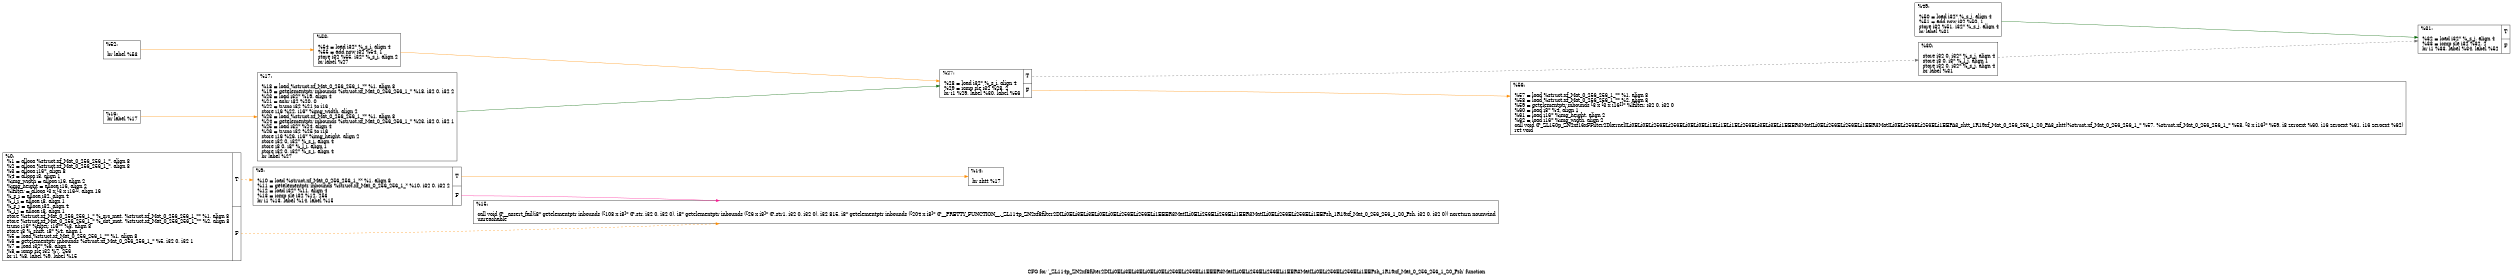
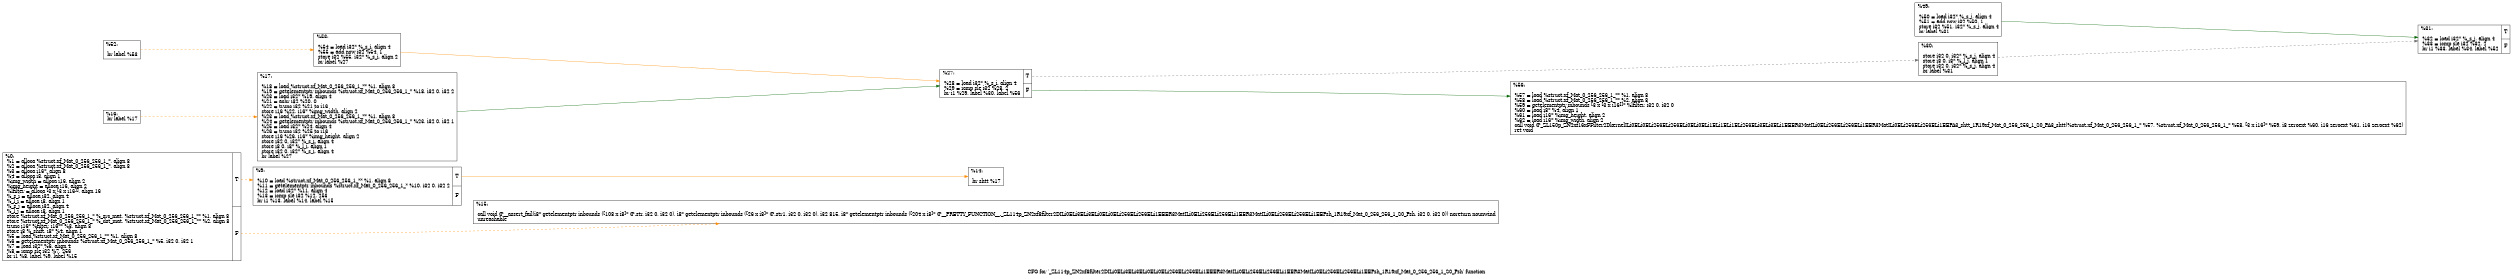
(226, 50) -> (226, 50)
(1270, 92) -> (1270, 92)
(197, 117) -> (197, 117)
(589, 197) -> none
